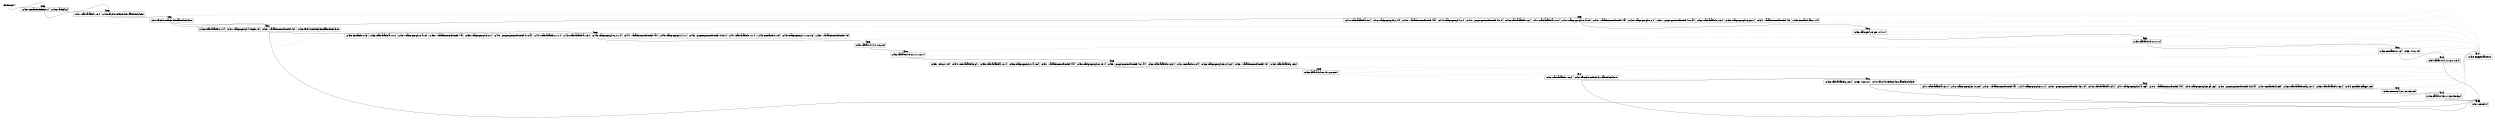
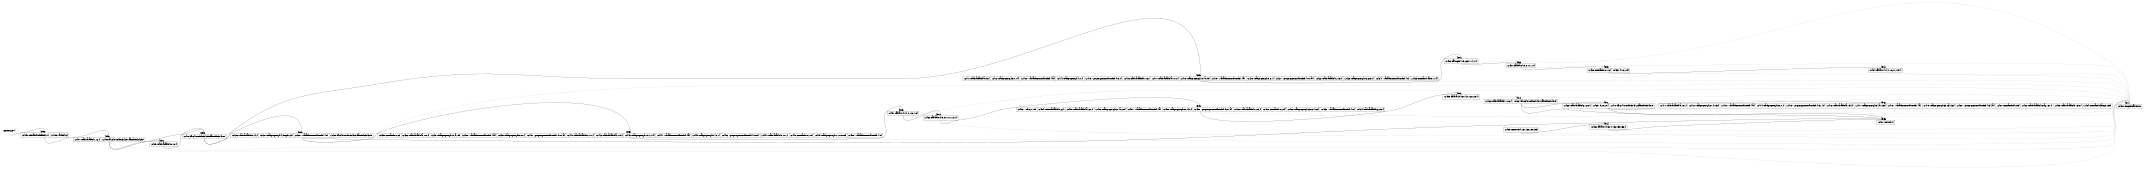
(2461, 82) -> none
(2273, 89) -> none
none -> (164, 144)
